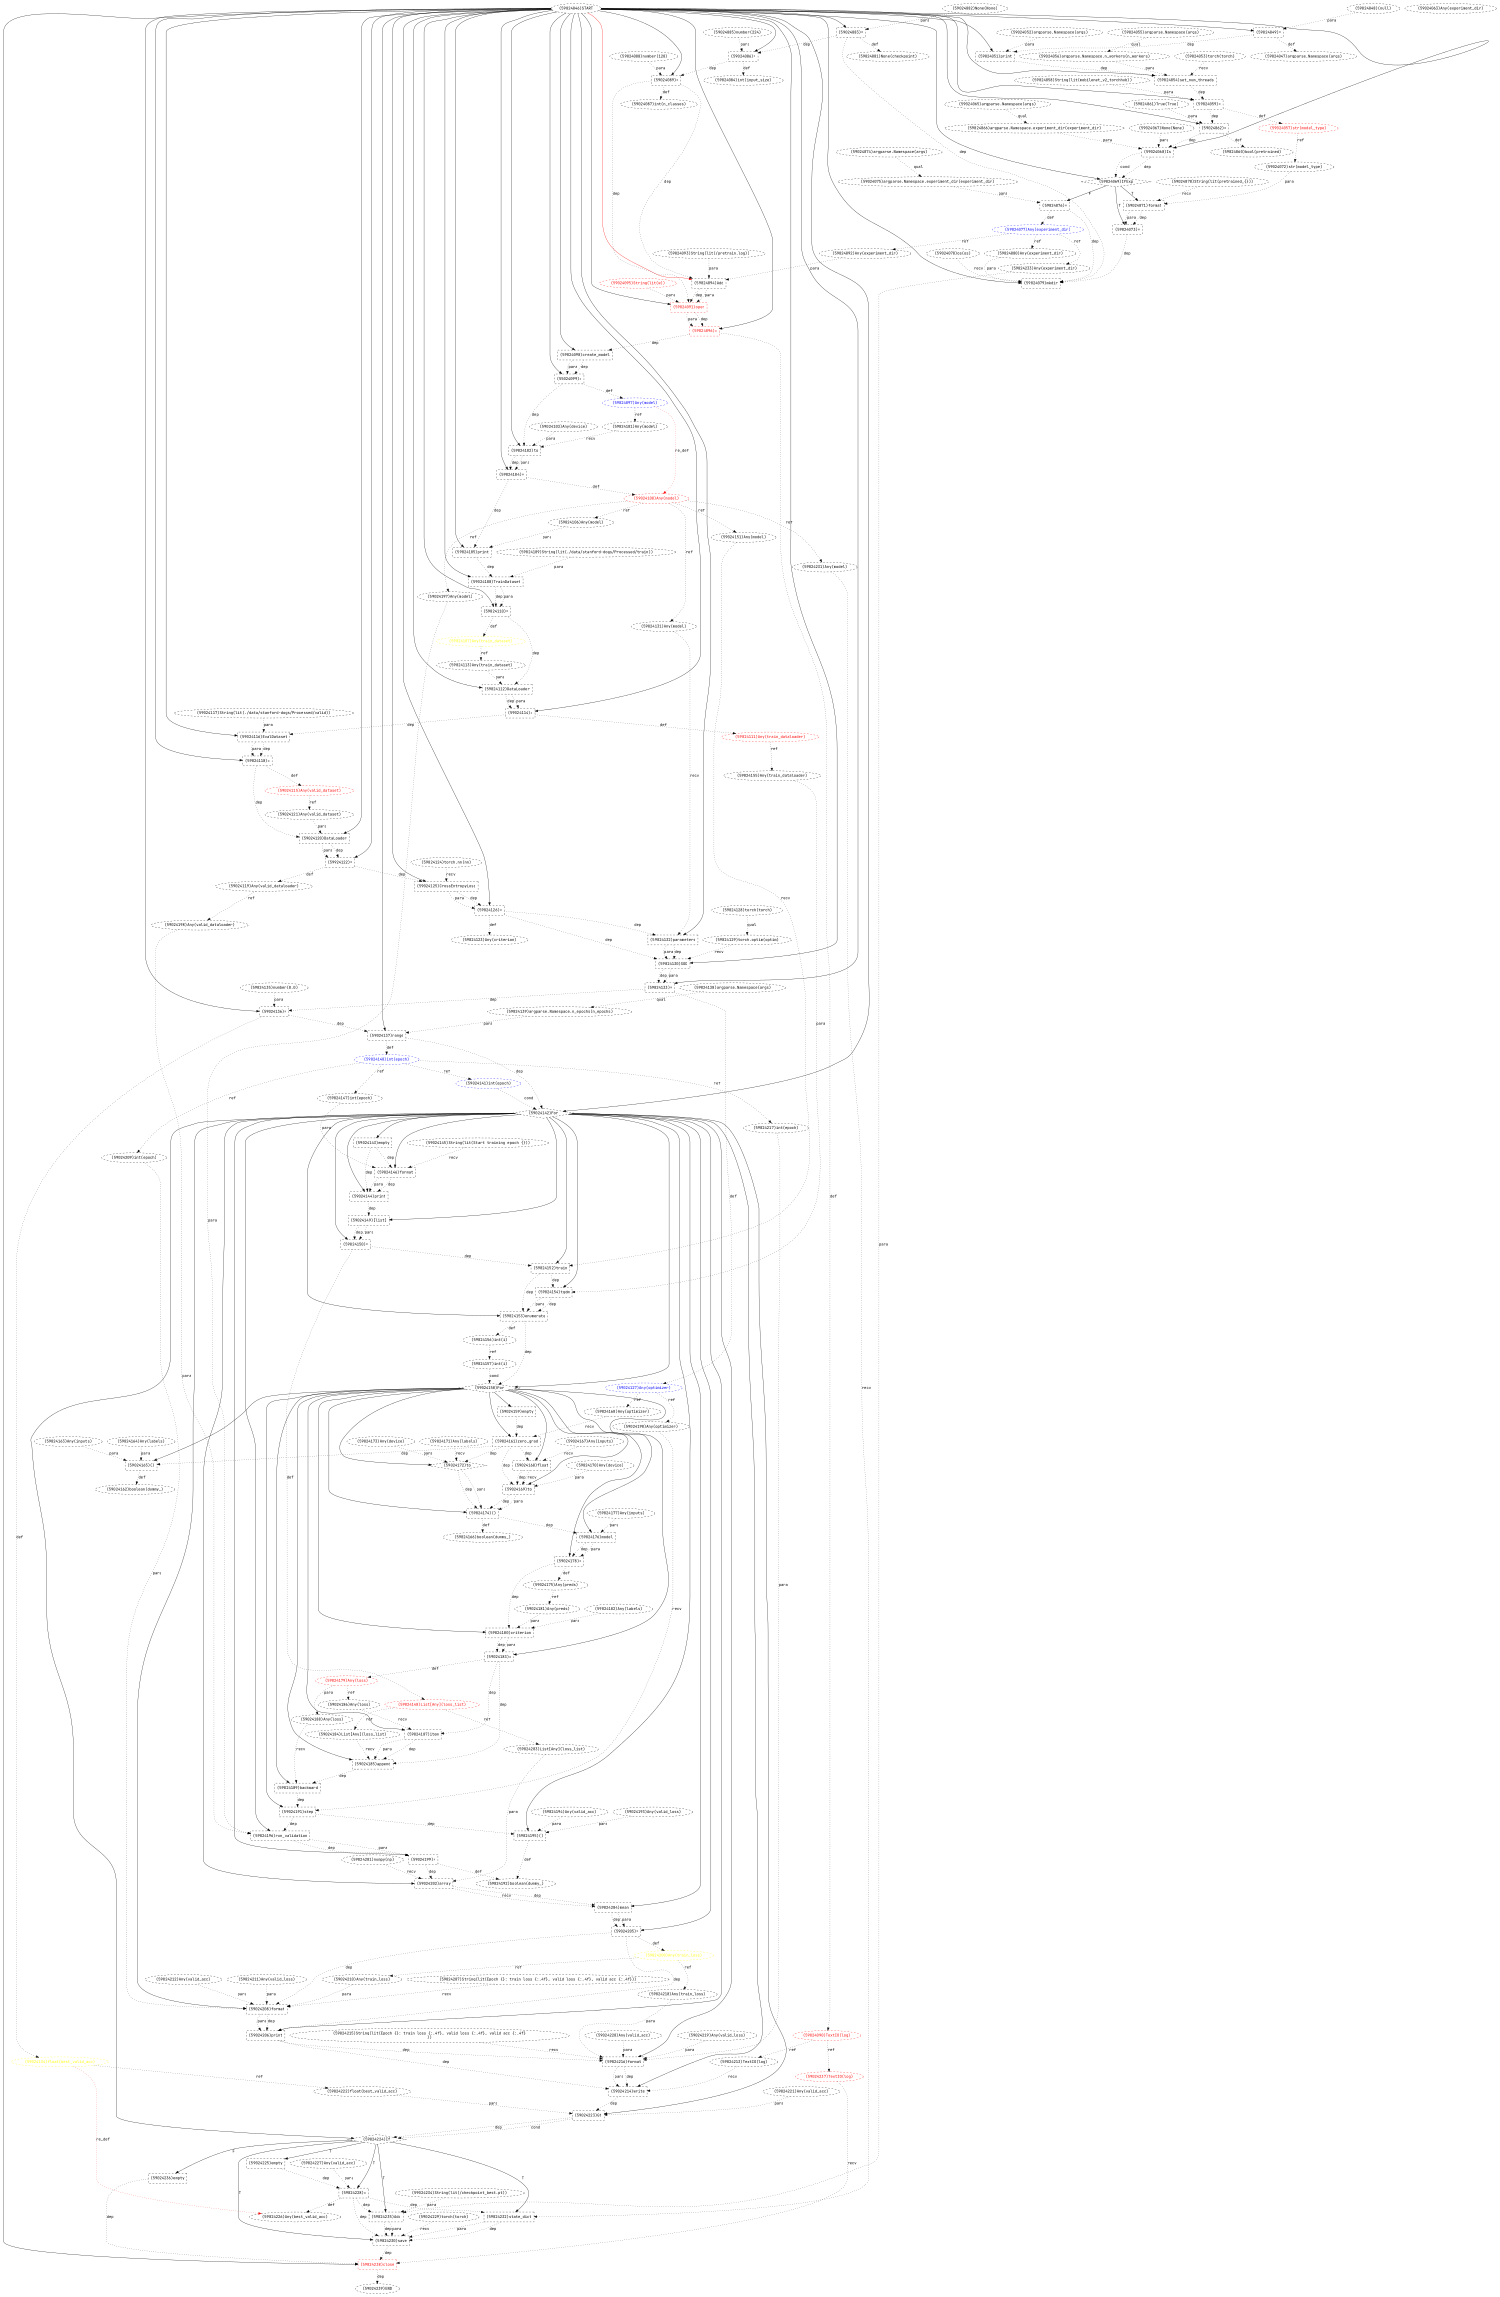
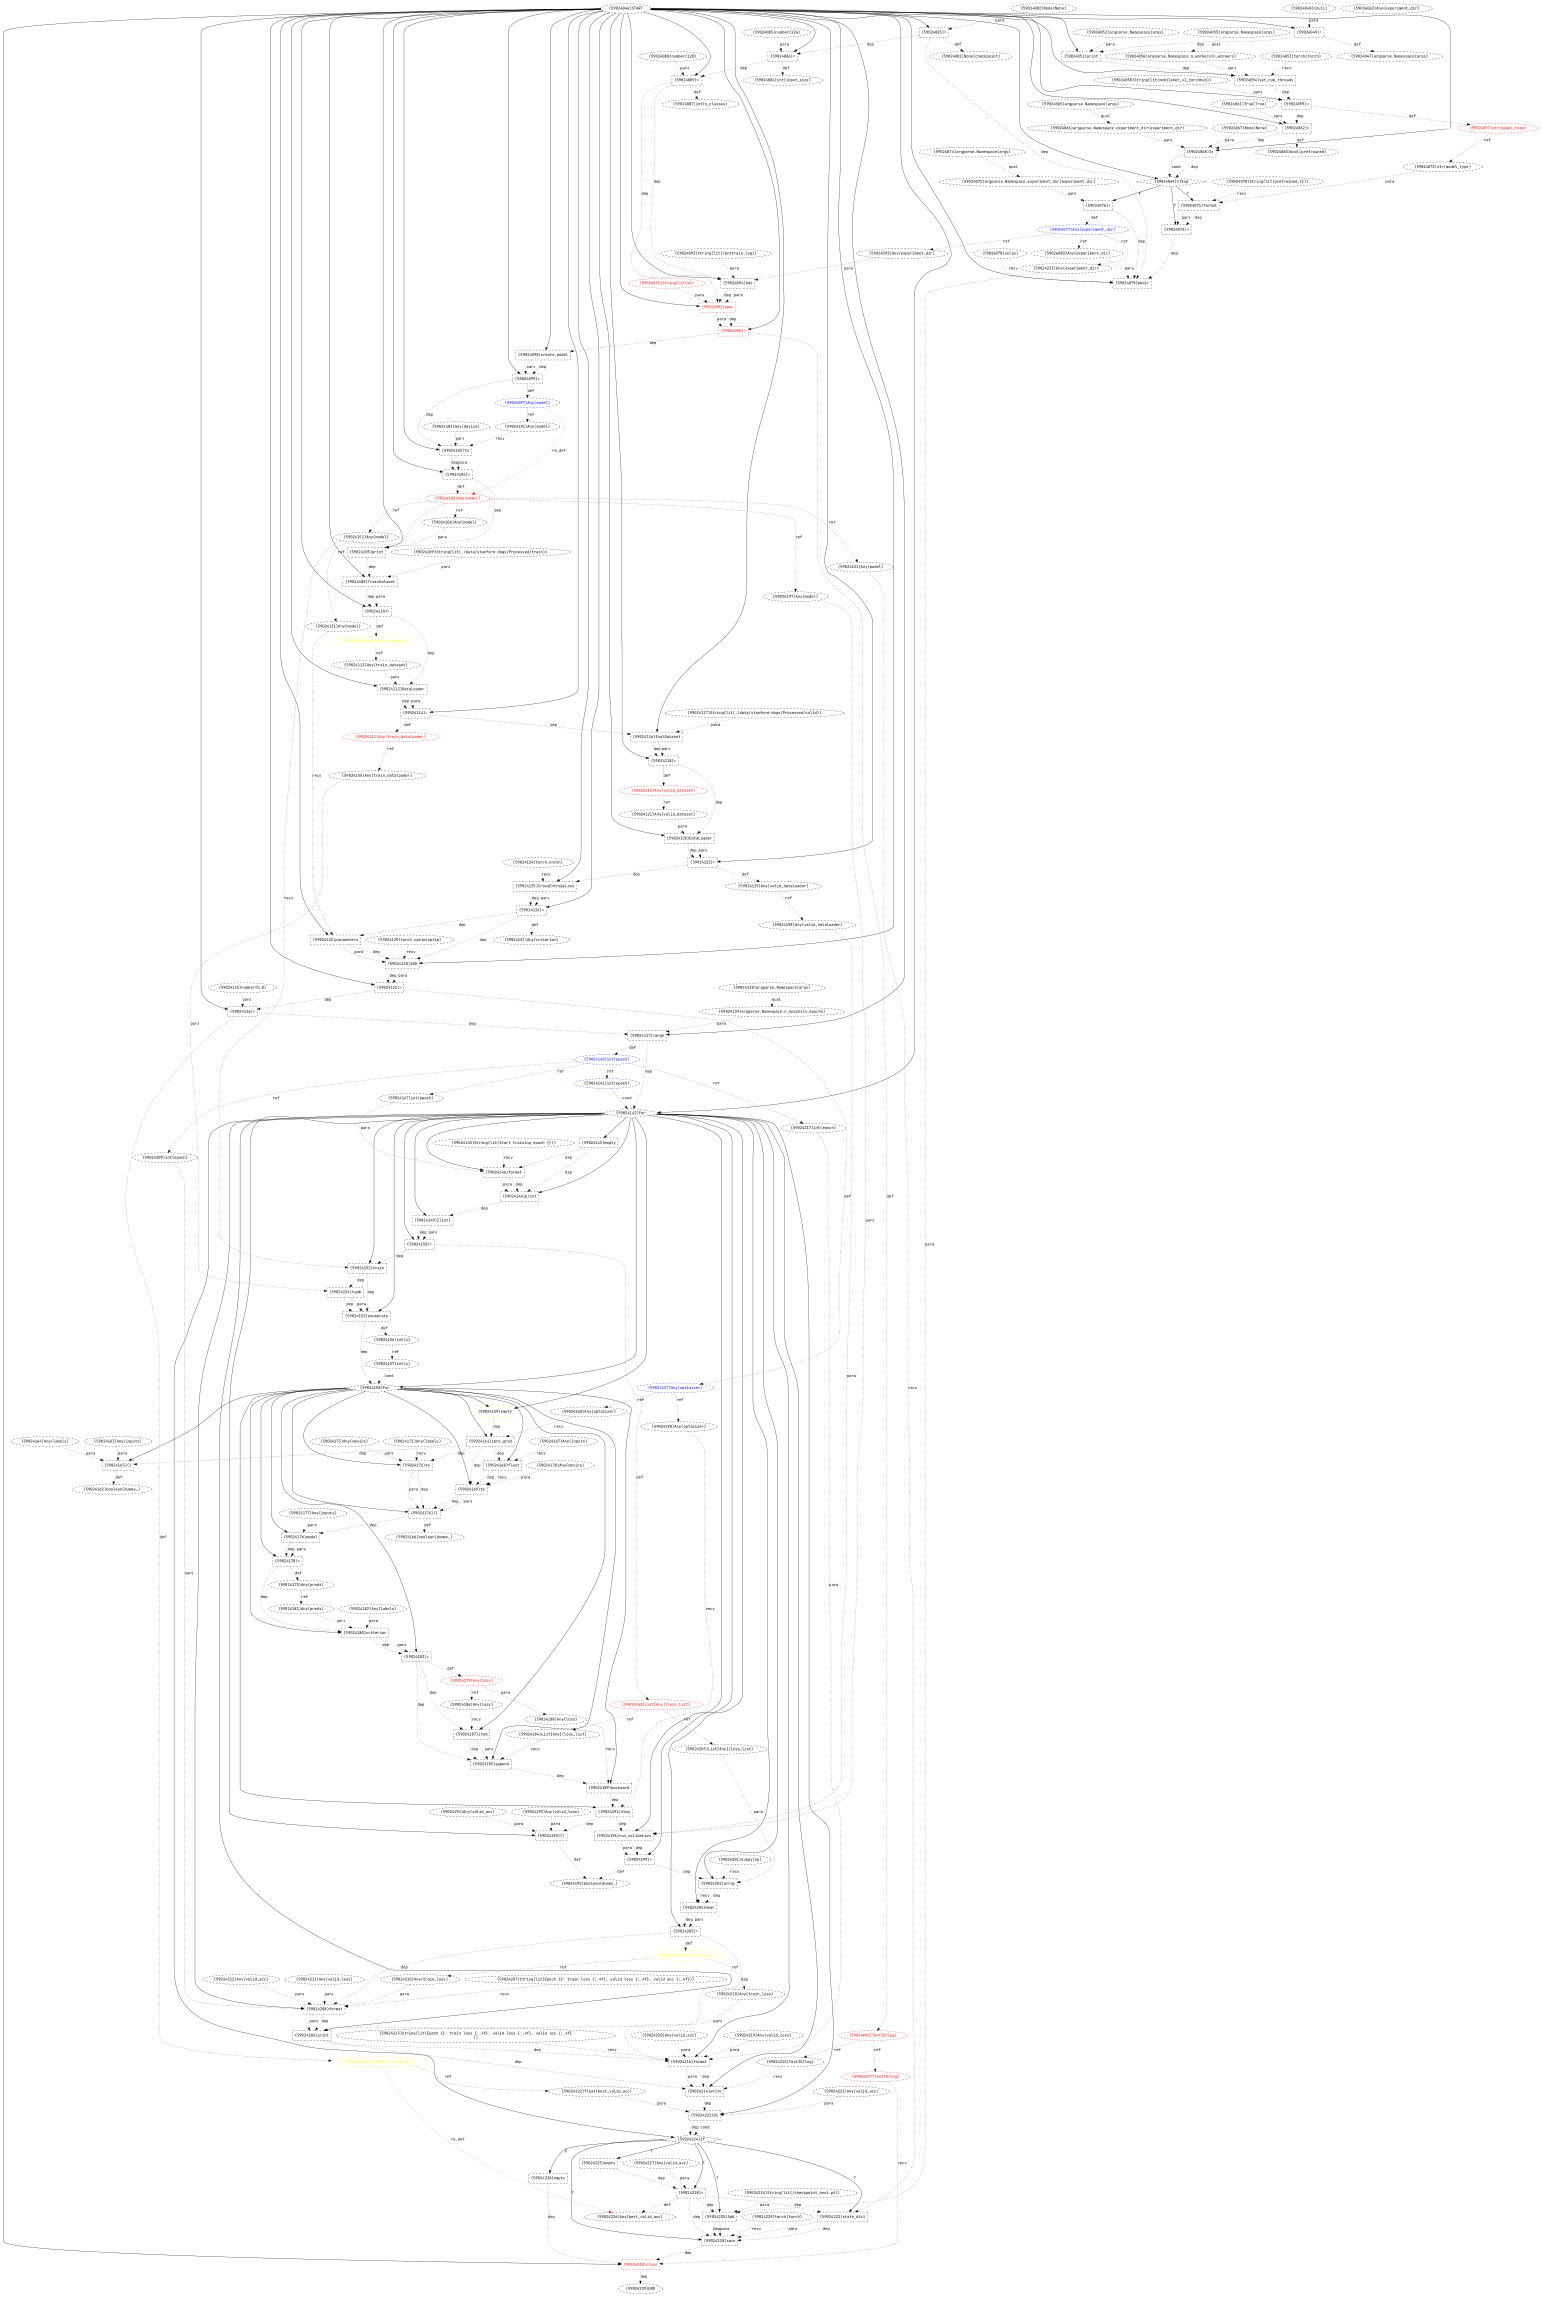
(602, 171) -> (631, 177)
(747, 910) -> none
(577, 1197) -> (647, 1306)
(516, 1412) -> (495, 1412)
(457, 1465) -> (416, 1465)
